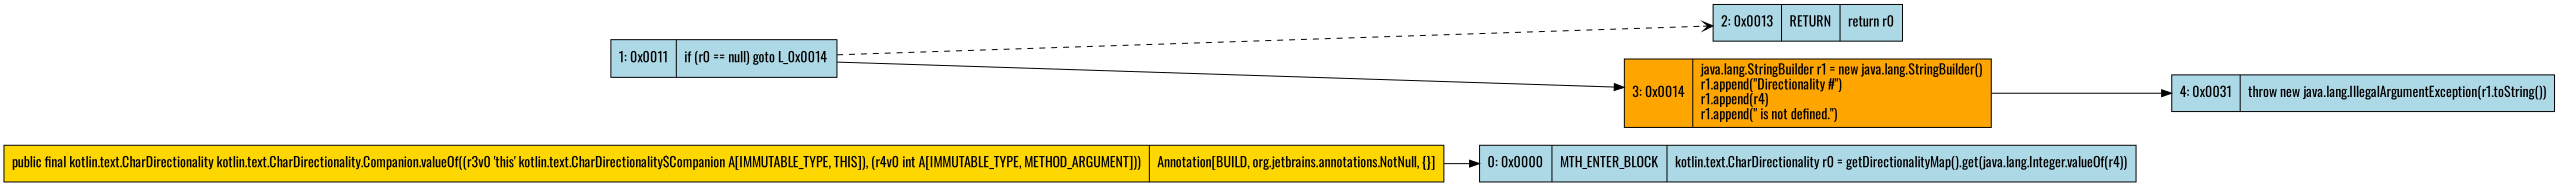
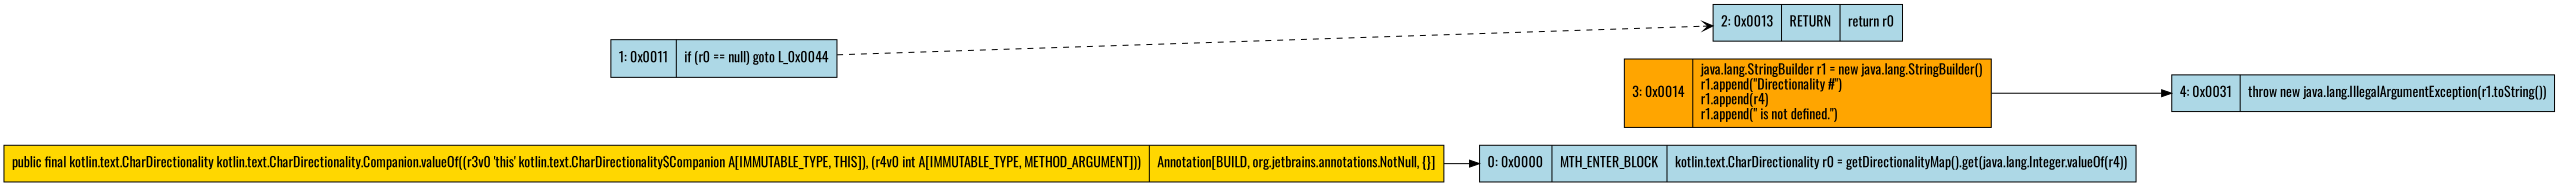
(756, 58) -> (757, 58)
(1226, 75) -> none
